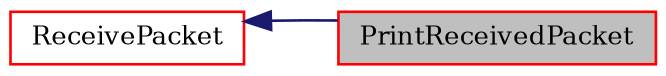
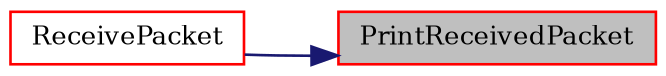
(305, 20) -> (278, 55)
